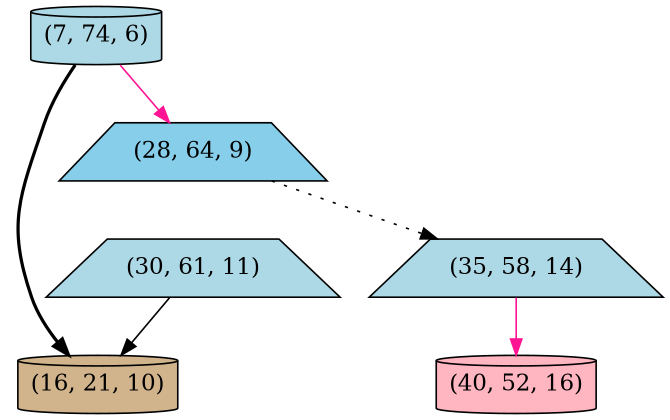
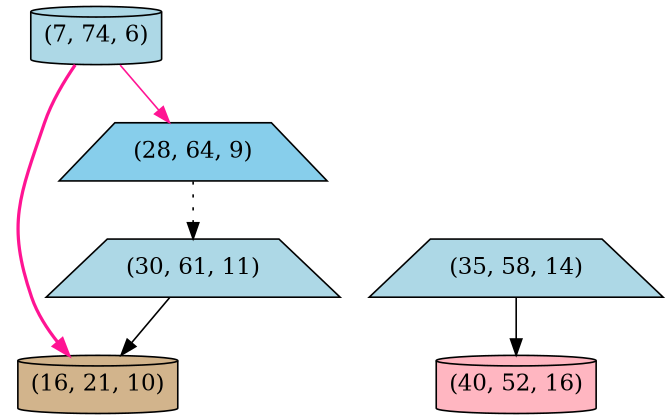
(21, 202) -> (21, 202)
(347, 207) -> (193, 202)
(516, 318) -> (516, 318)
